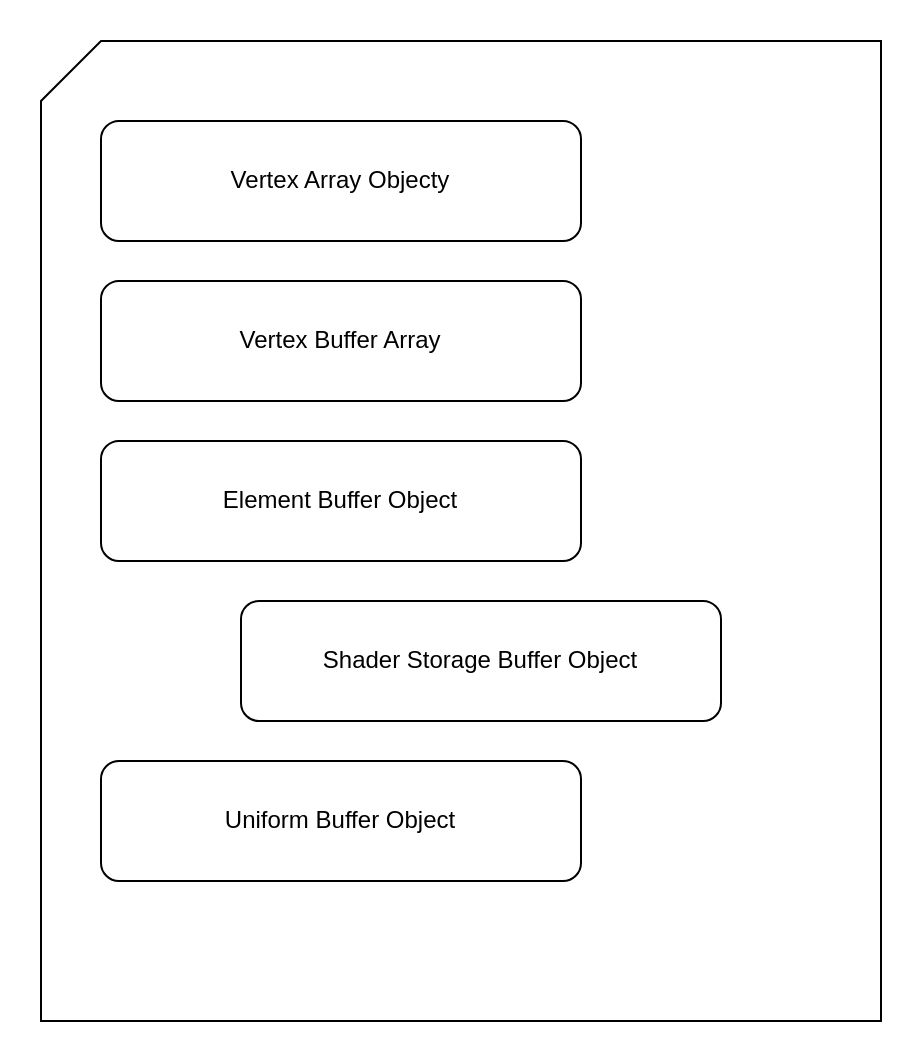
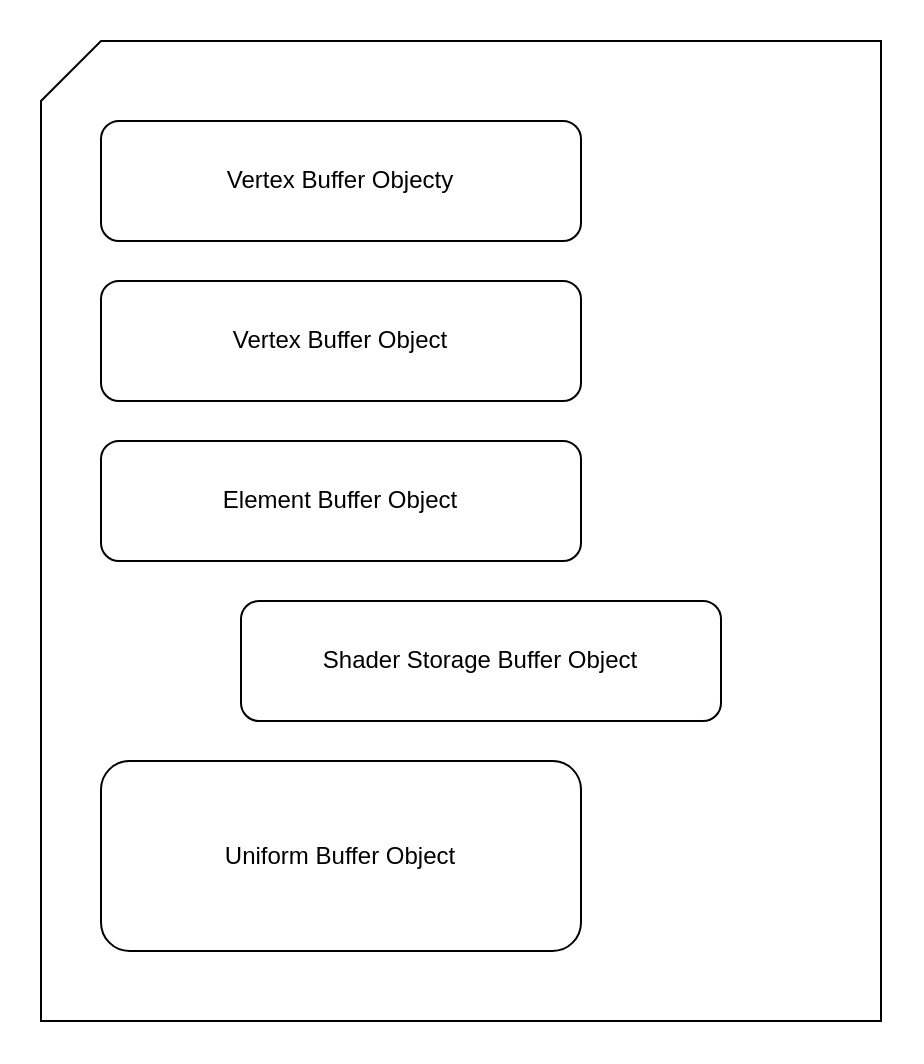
(341, 181) -> (341, 181)
(341, 341) -> (341, 341)
(341, 821) -> (341, 856)
